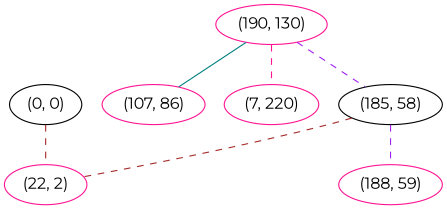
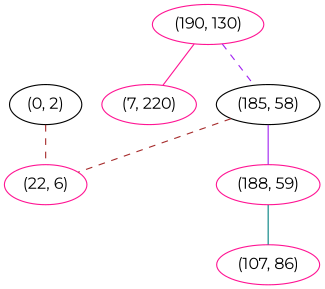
(212, 65) -> (268, 225)
(272, 65) -> (179, 65)
(46, 105) -> (46, 105)
(391, 145) -> (268, 145)
(46, 185) -> (46, 185)
